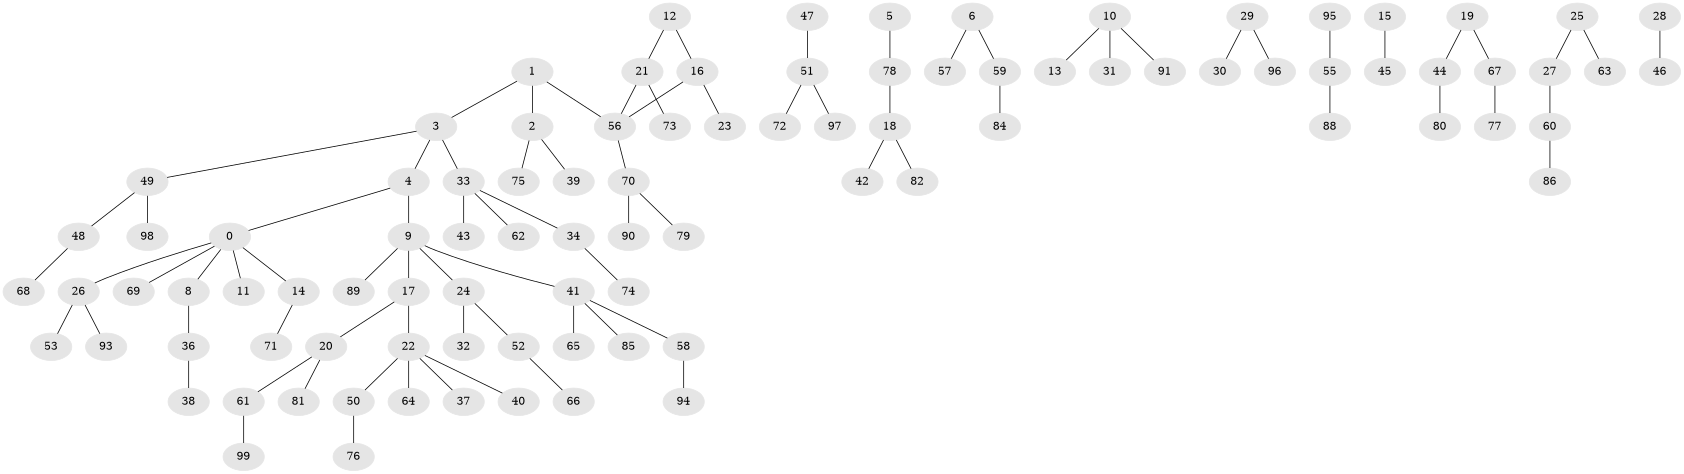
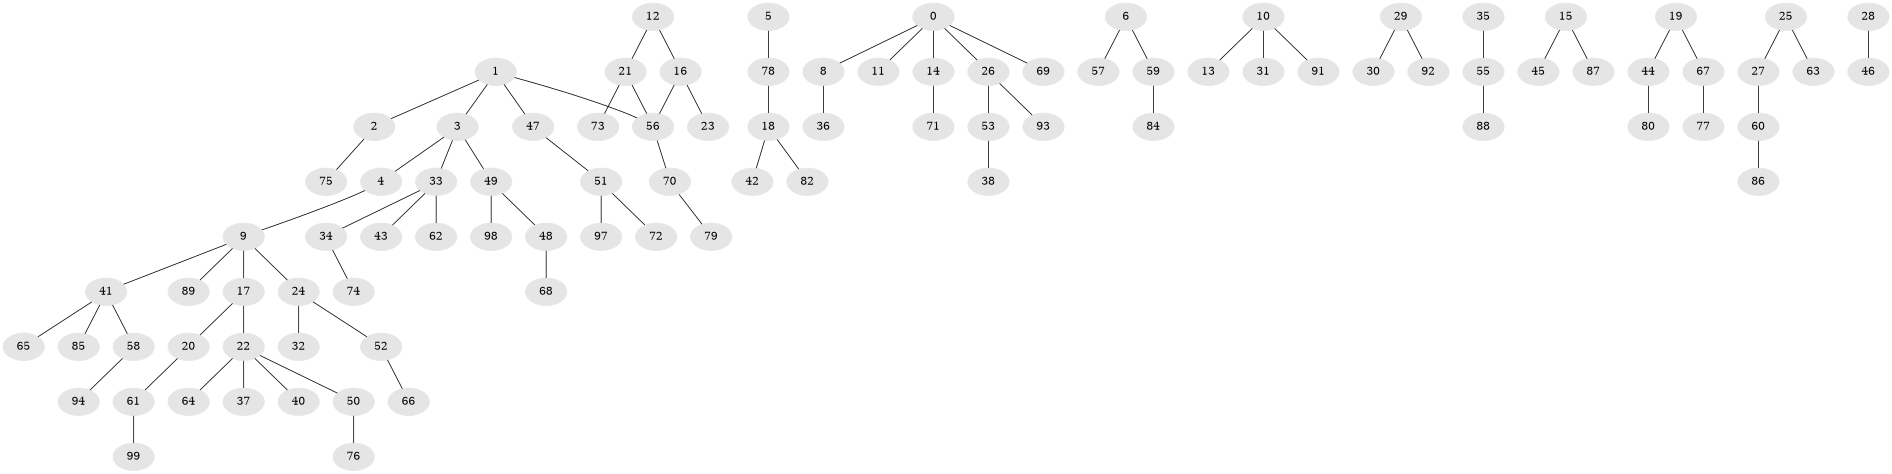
(1330, 17) -> (1483, 17)
(1275, 72) -> (1428, 72)
none -> (1593, 72)
none -> (514, 99)
(574, 182) -> none
(319, 209) -> none
(629, 237) -> none
(189, 374) -> (988, 154)
(299, 402) -> none
